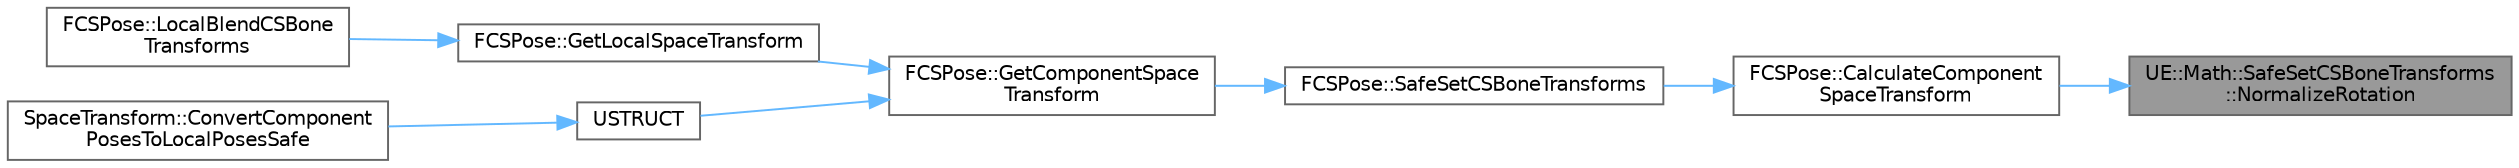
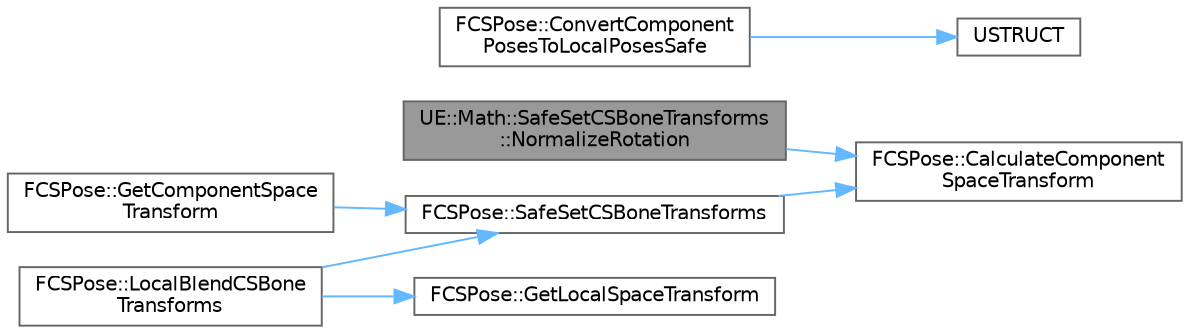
(843, 64) -> none
(2085, 86) -> (811, 152)
(785, 109) -> none
(198, 131) -> (595, 37)
none -> (400, 252)
